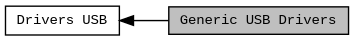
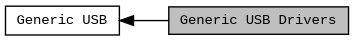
(62, 21) -> (62, 21)
